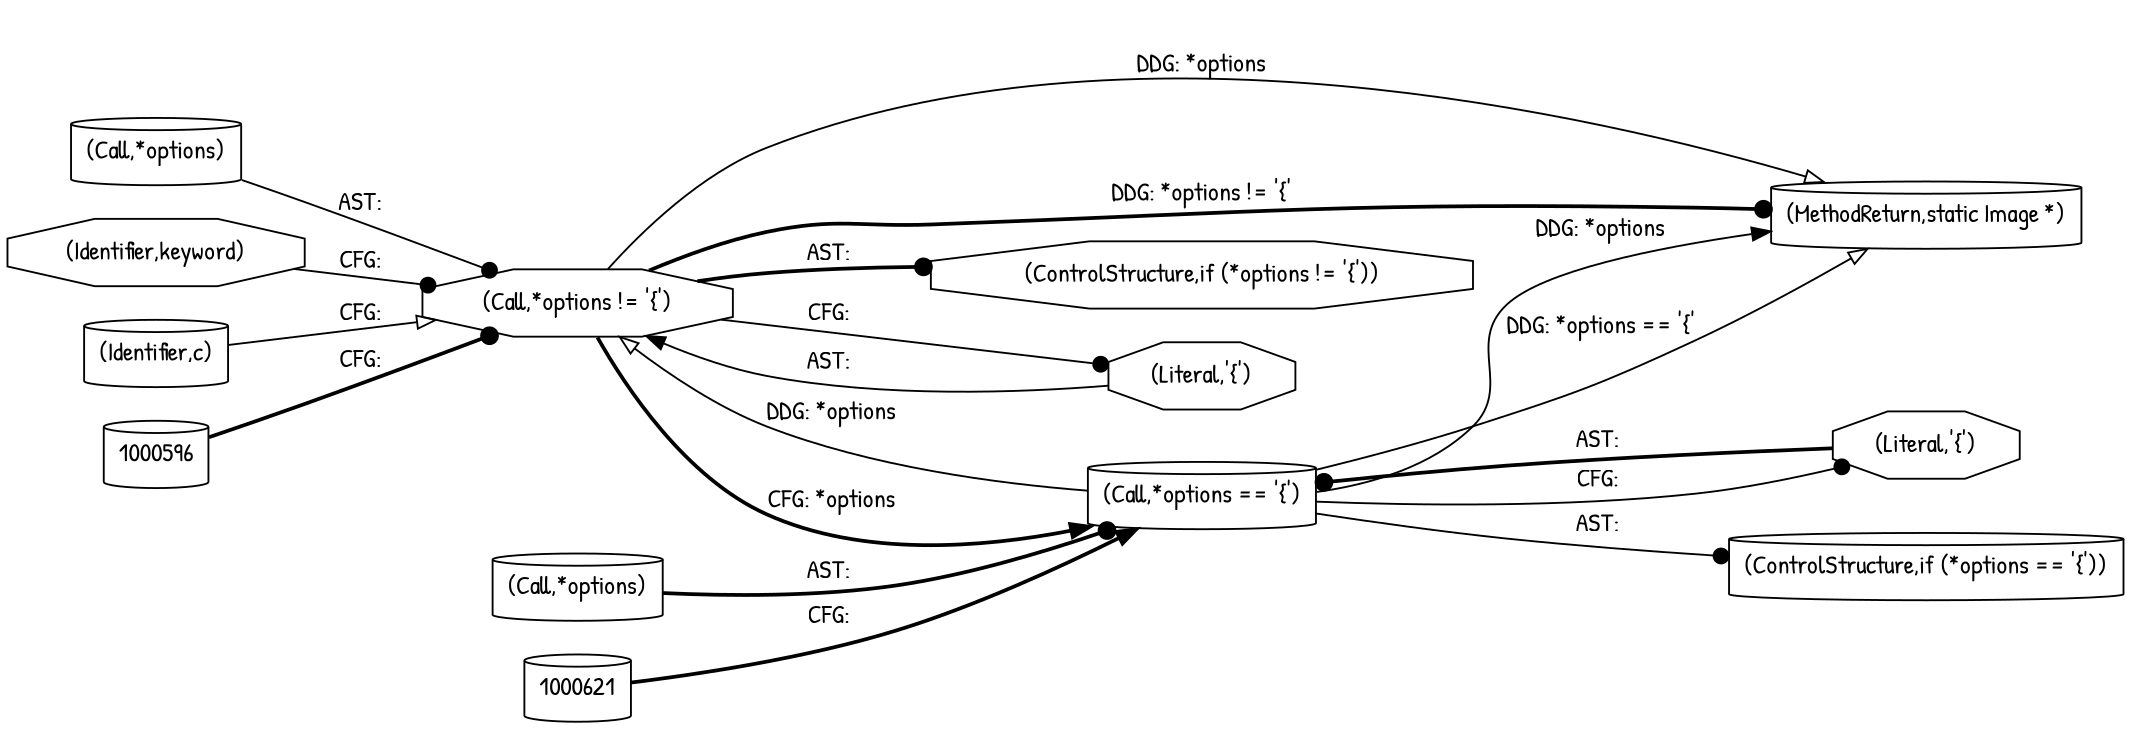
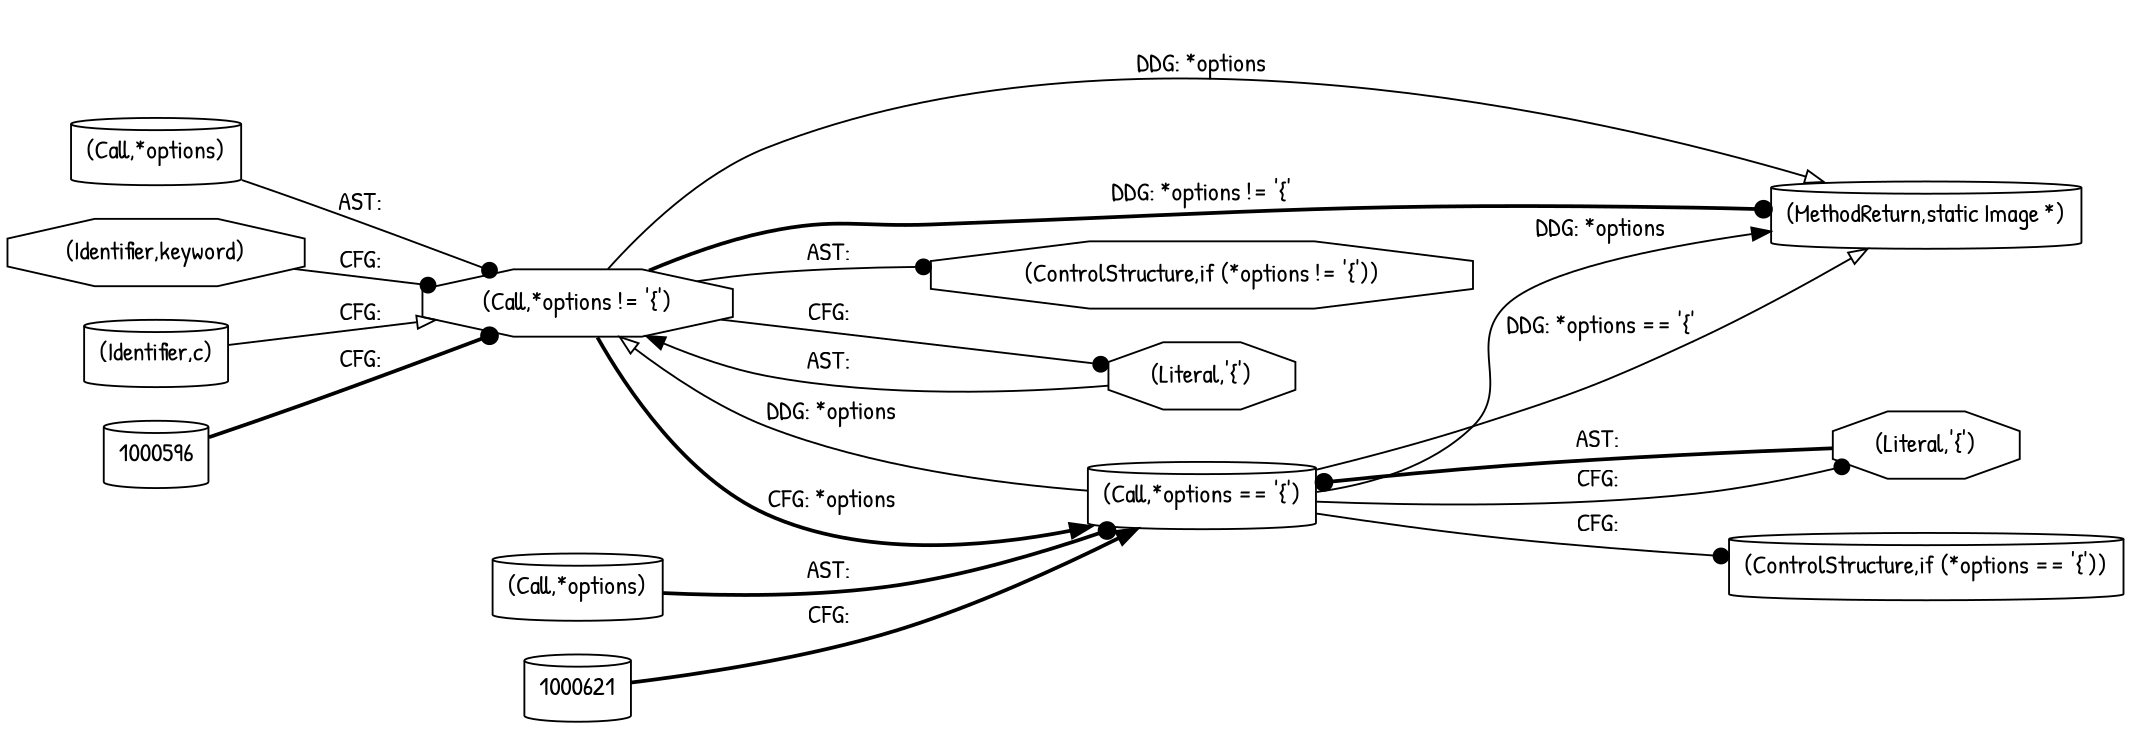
(806, 270) -> (806, 270)
(1601, 525) -> (1601, 525)
